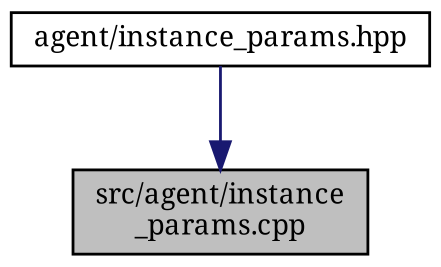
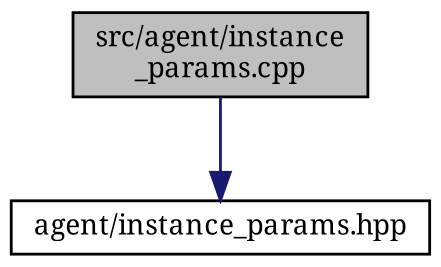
(220, 104) -> (220, 134)
